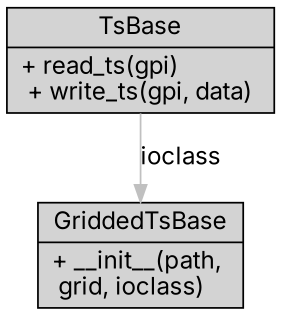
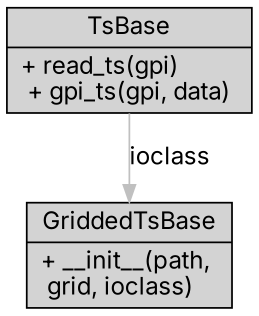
(141, 92) -> (129, 92)
